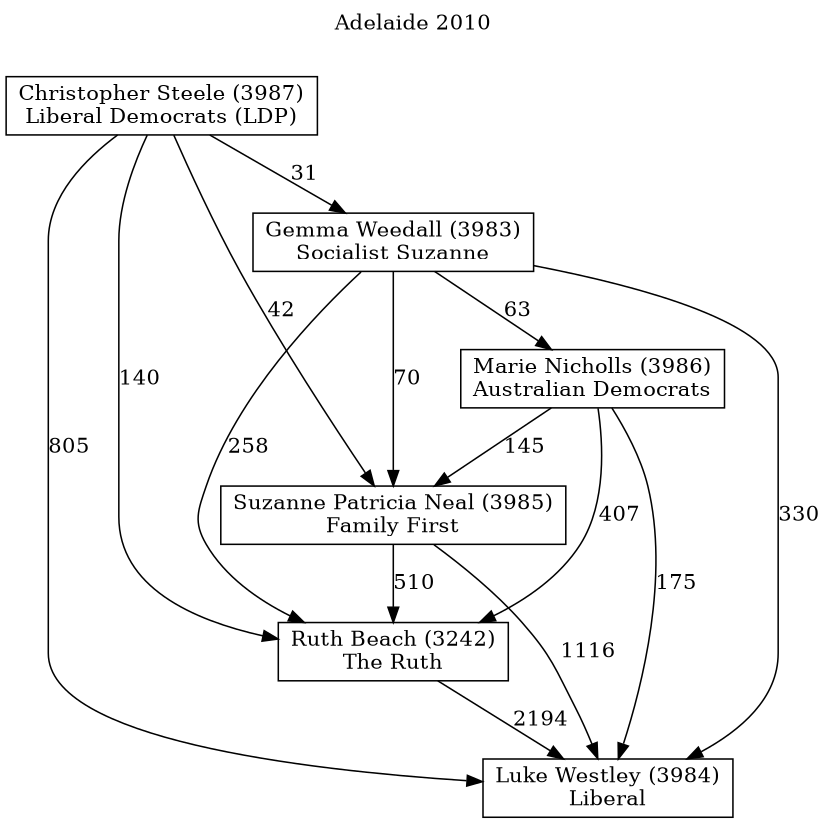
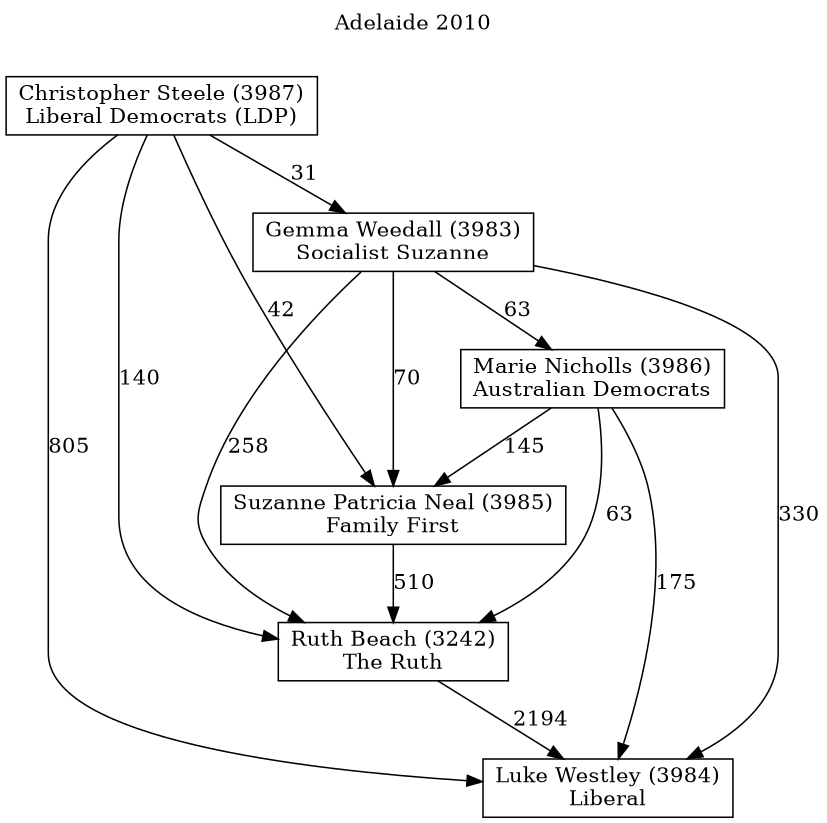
(620, 515) -> (620, 515)
(530, 631) -> none
